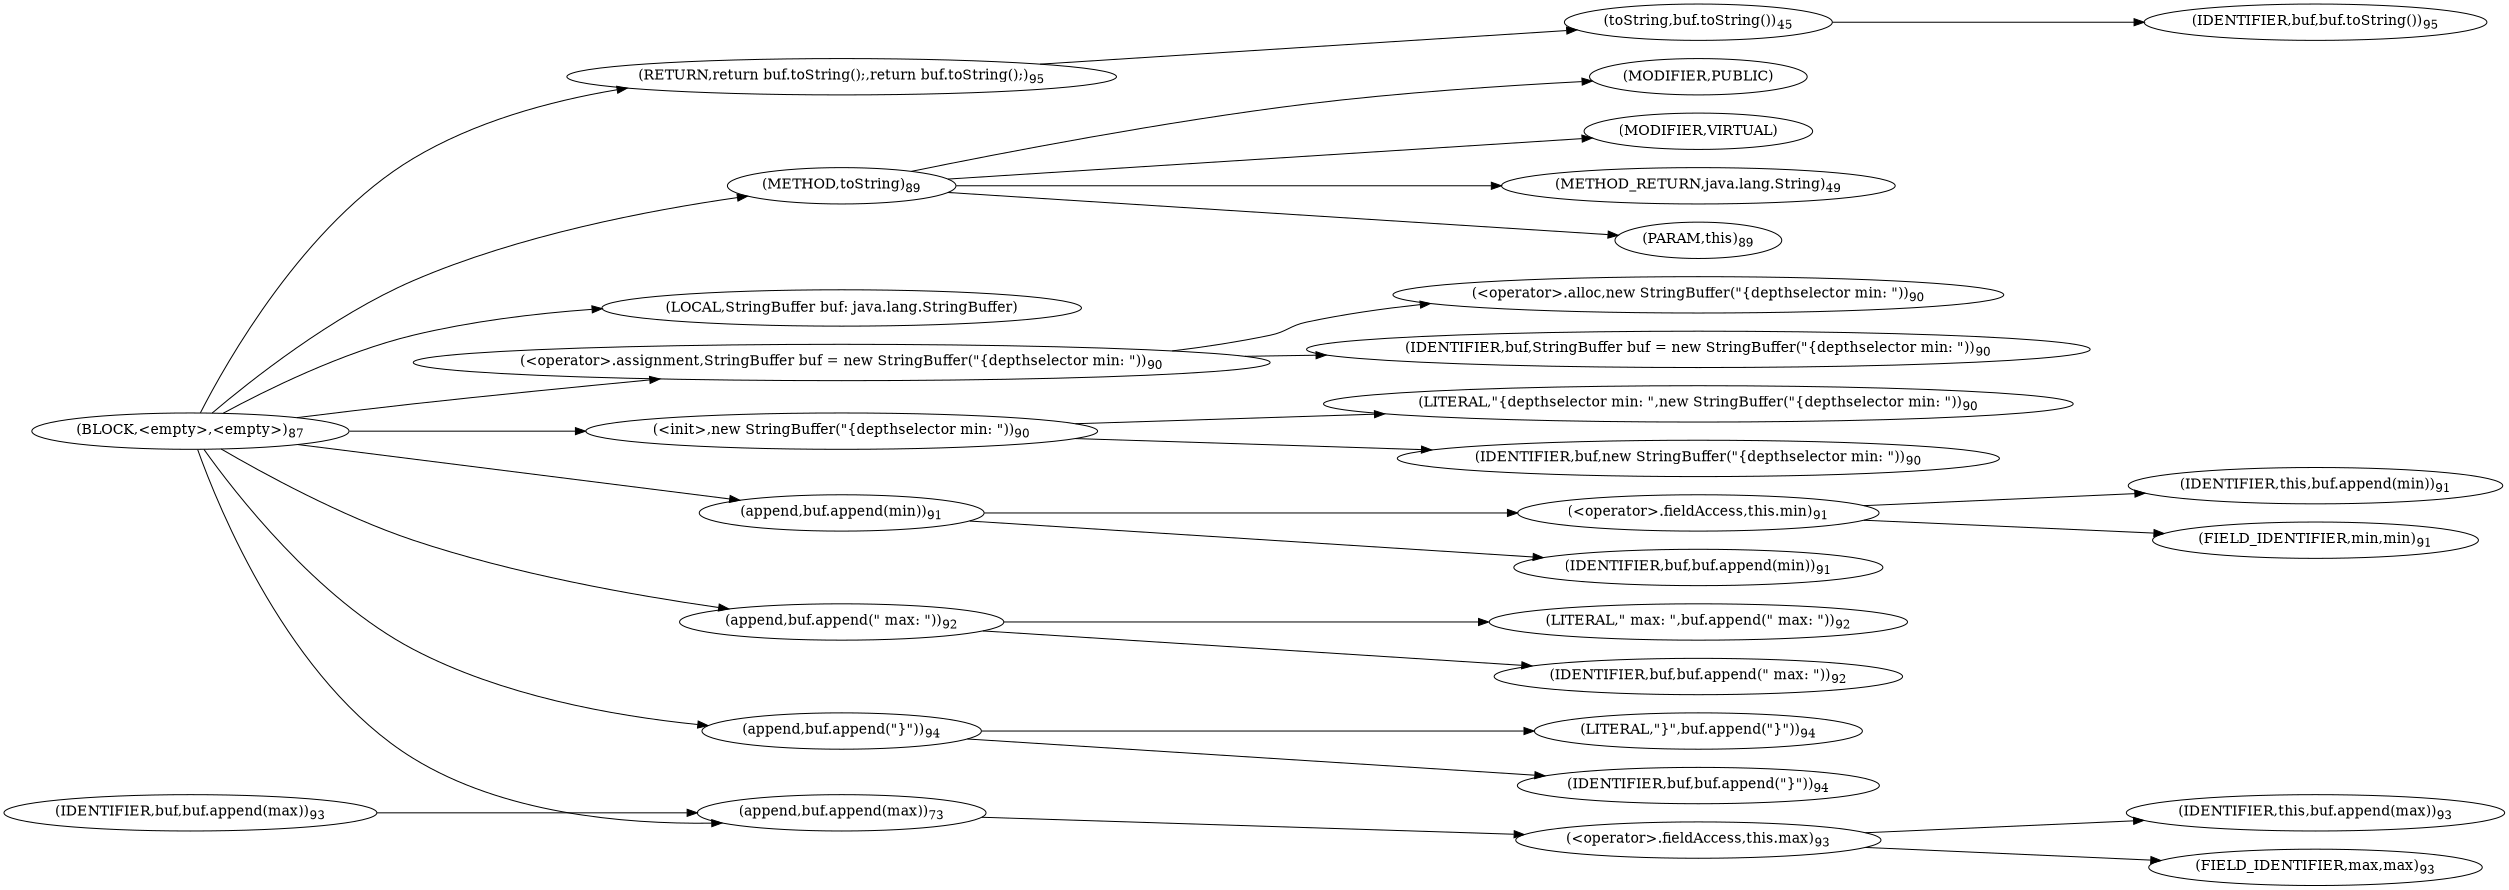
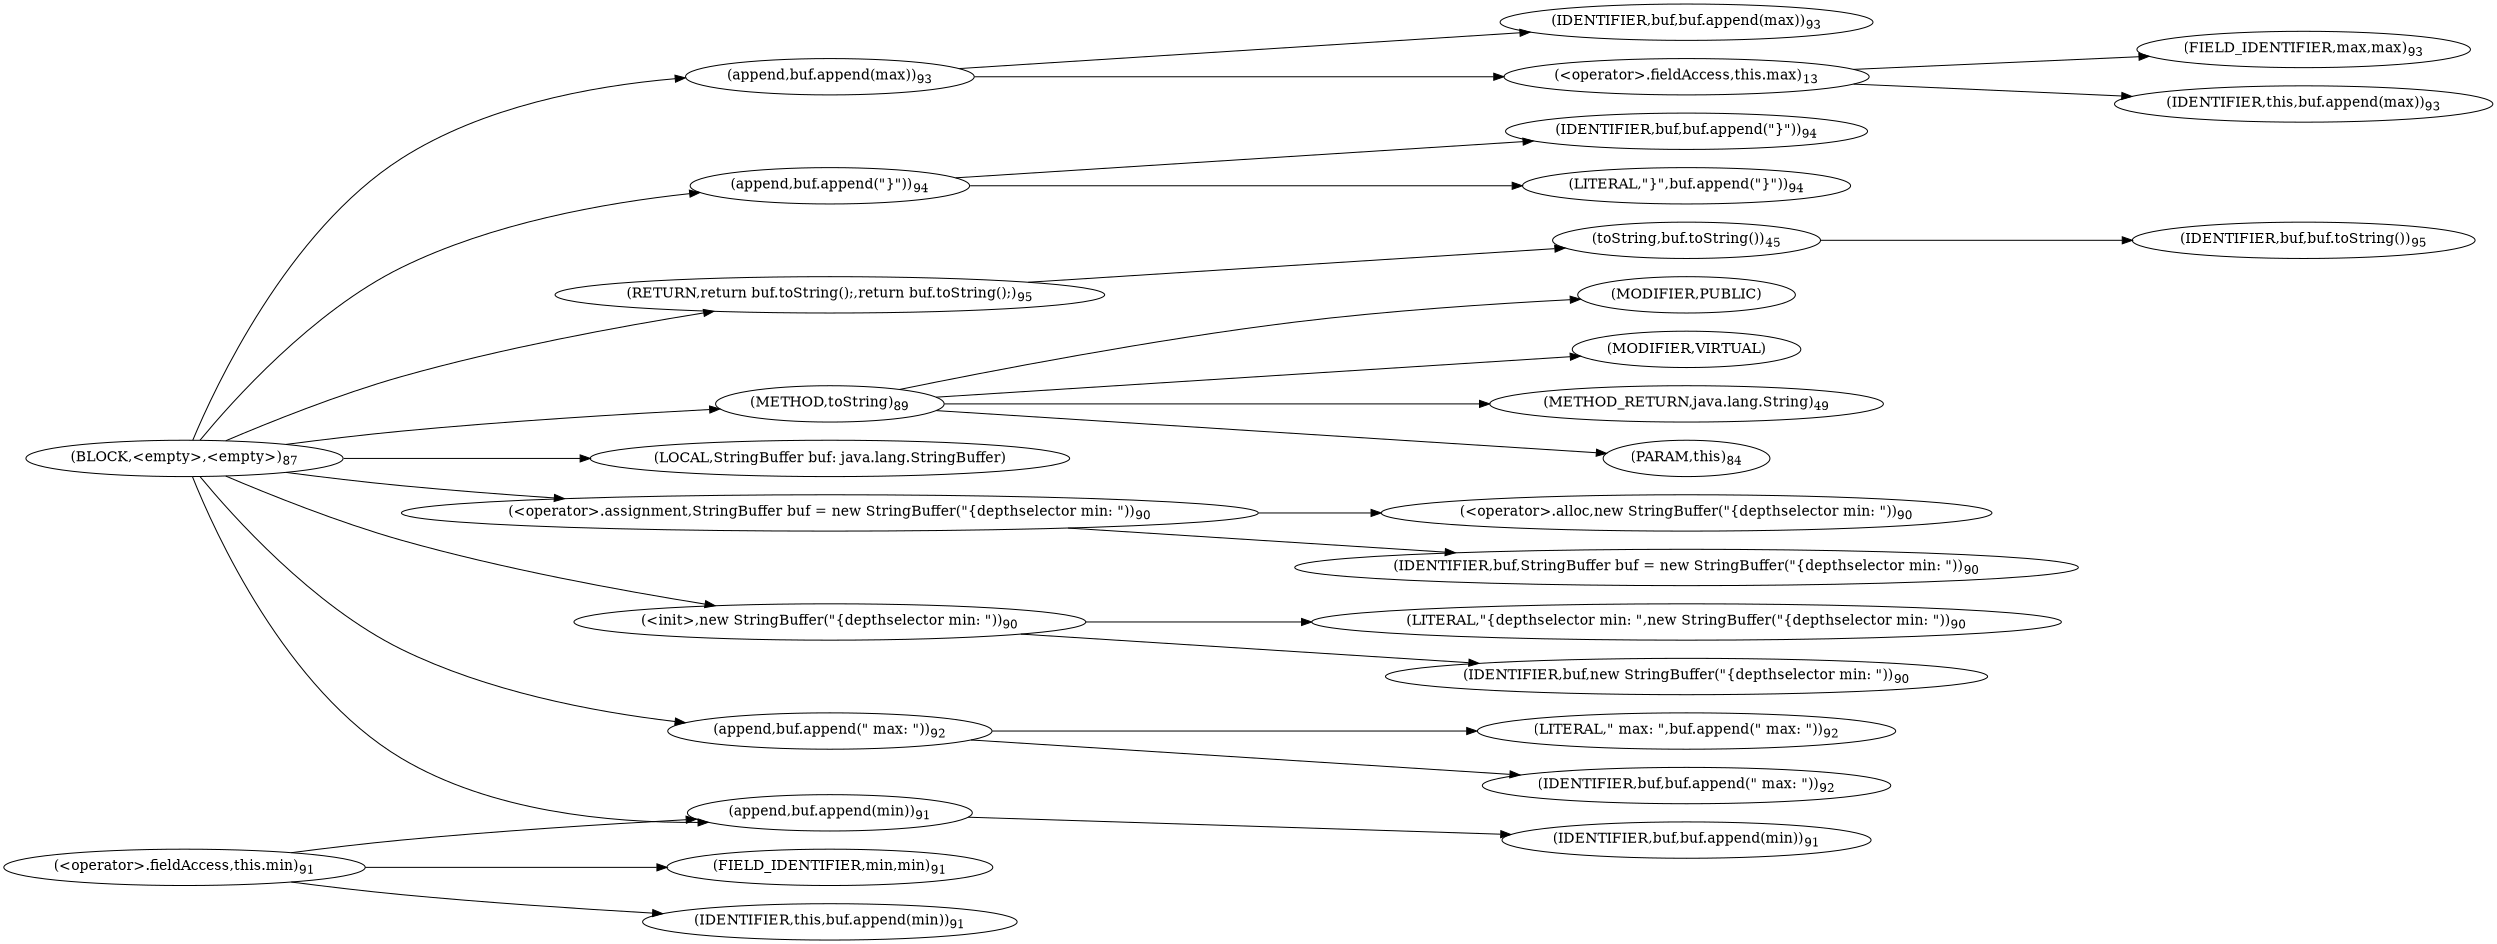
(1746, 239) -> (1735, 457)
(1246, 513) -> (488, 833)
(937, 811) -> (925, 75)
(532, 813) -> (1240, 51)
(1823, 839) -> (1811, 75)
